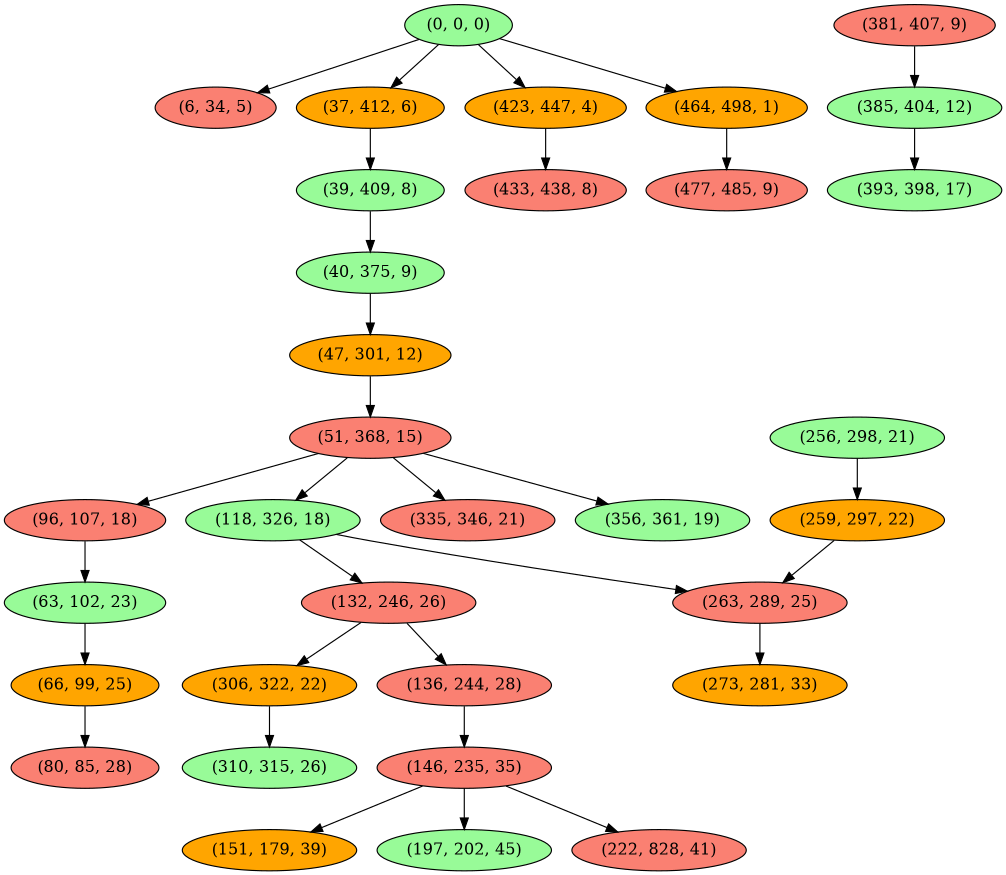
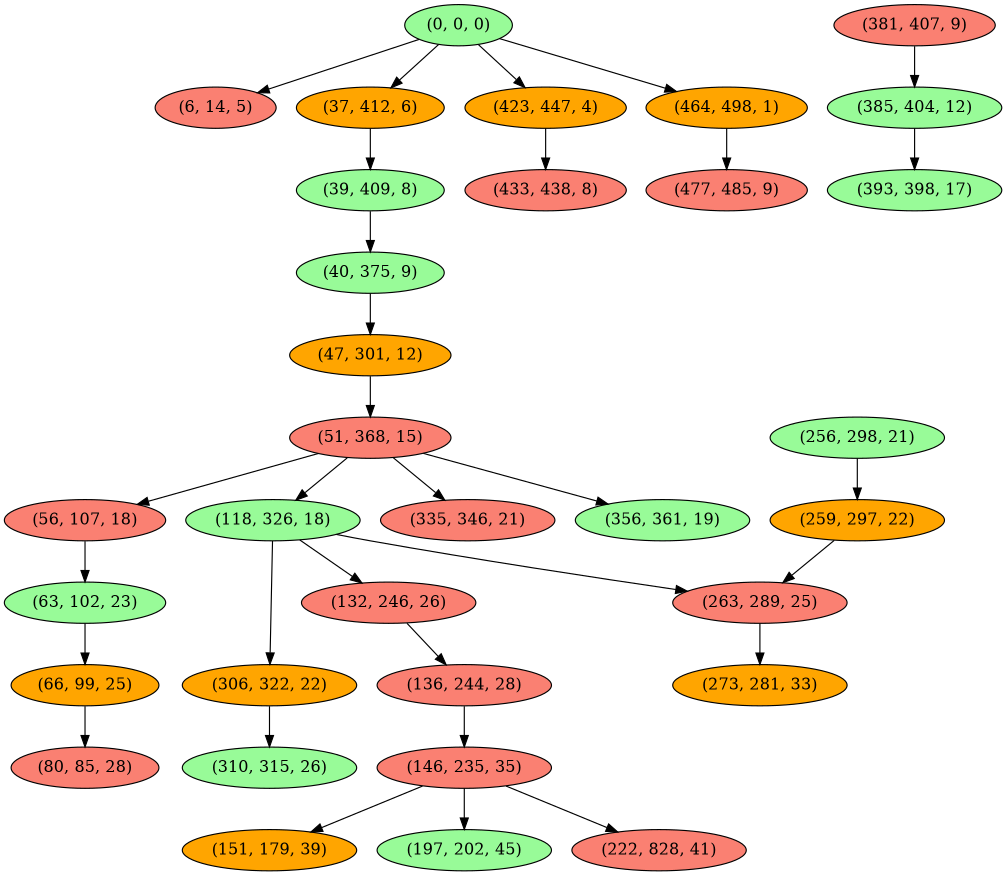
(216, 108) -> (216, 108)
(85, 520) -> (85, 520)
(334, 641) -> (271, 597)
